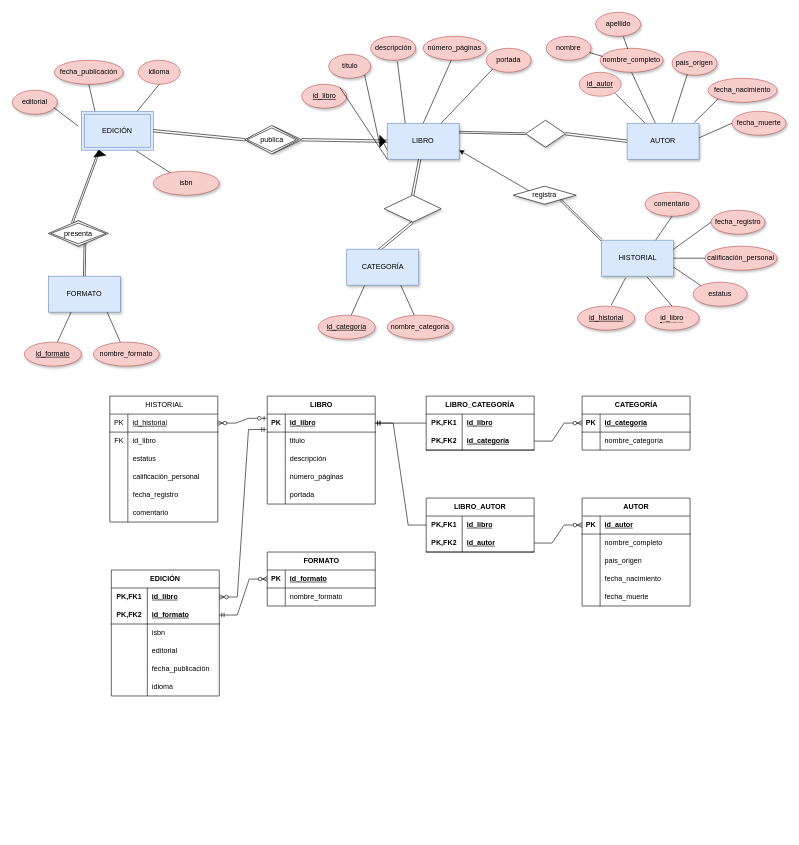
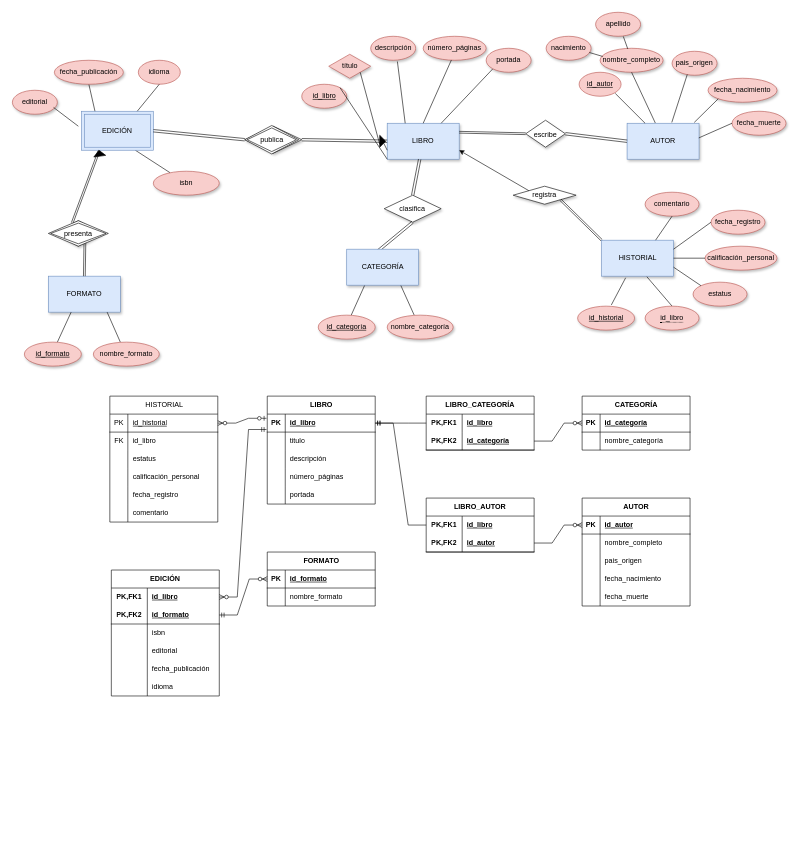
(569, 48) -> (569, 48)
(350, 66) -> (350, 66)
none -> (546, 135)
none -> (412, 209)
